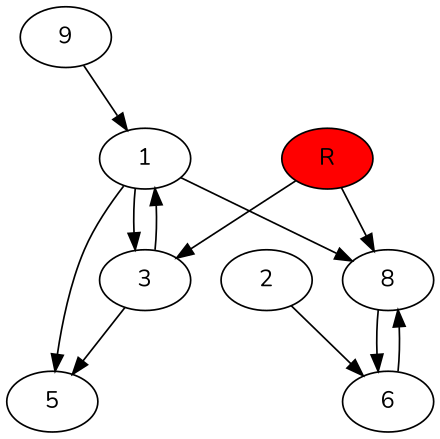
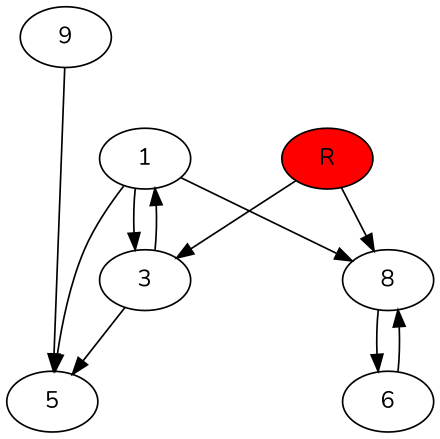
(101, 91) -> (59, 211)
(267, 280) -> none
